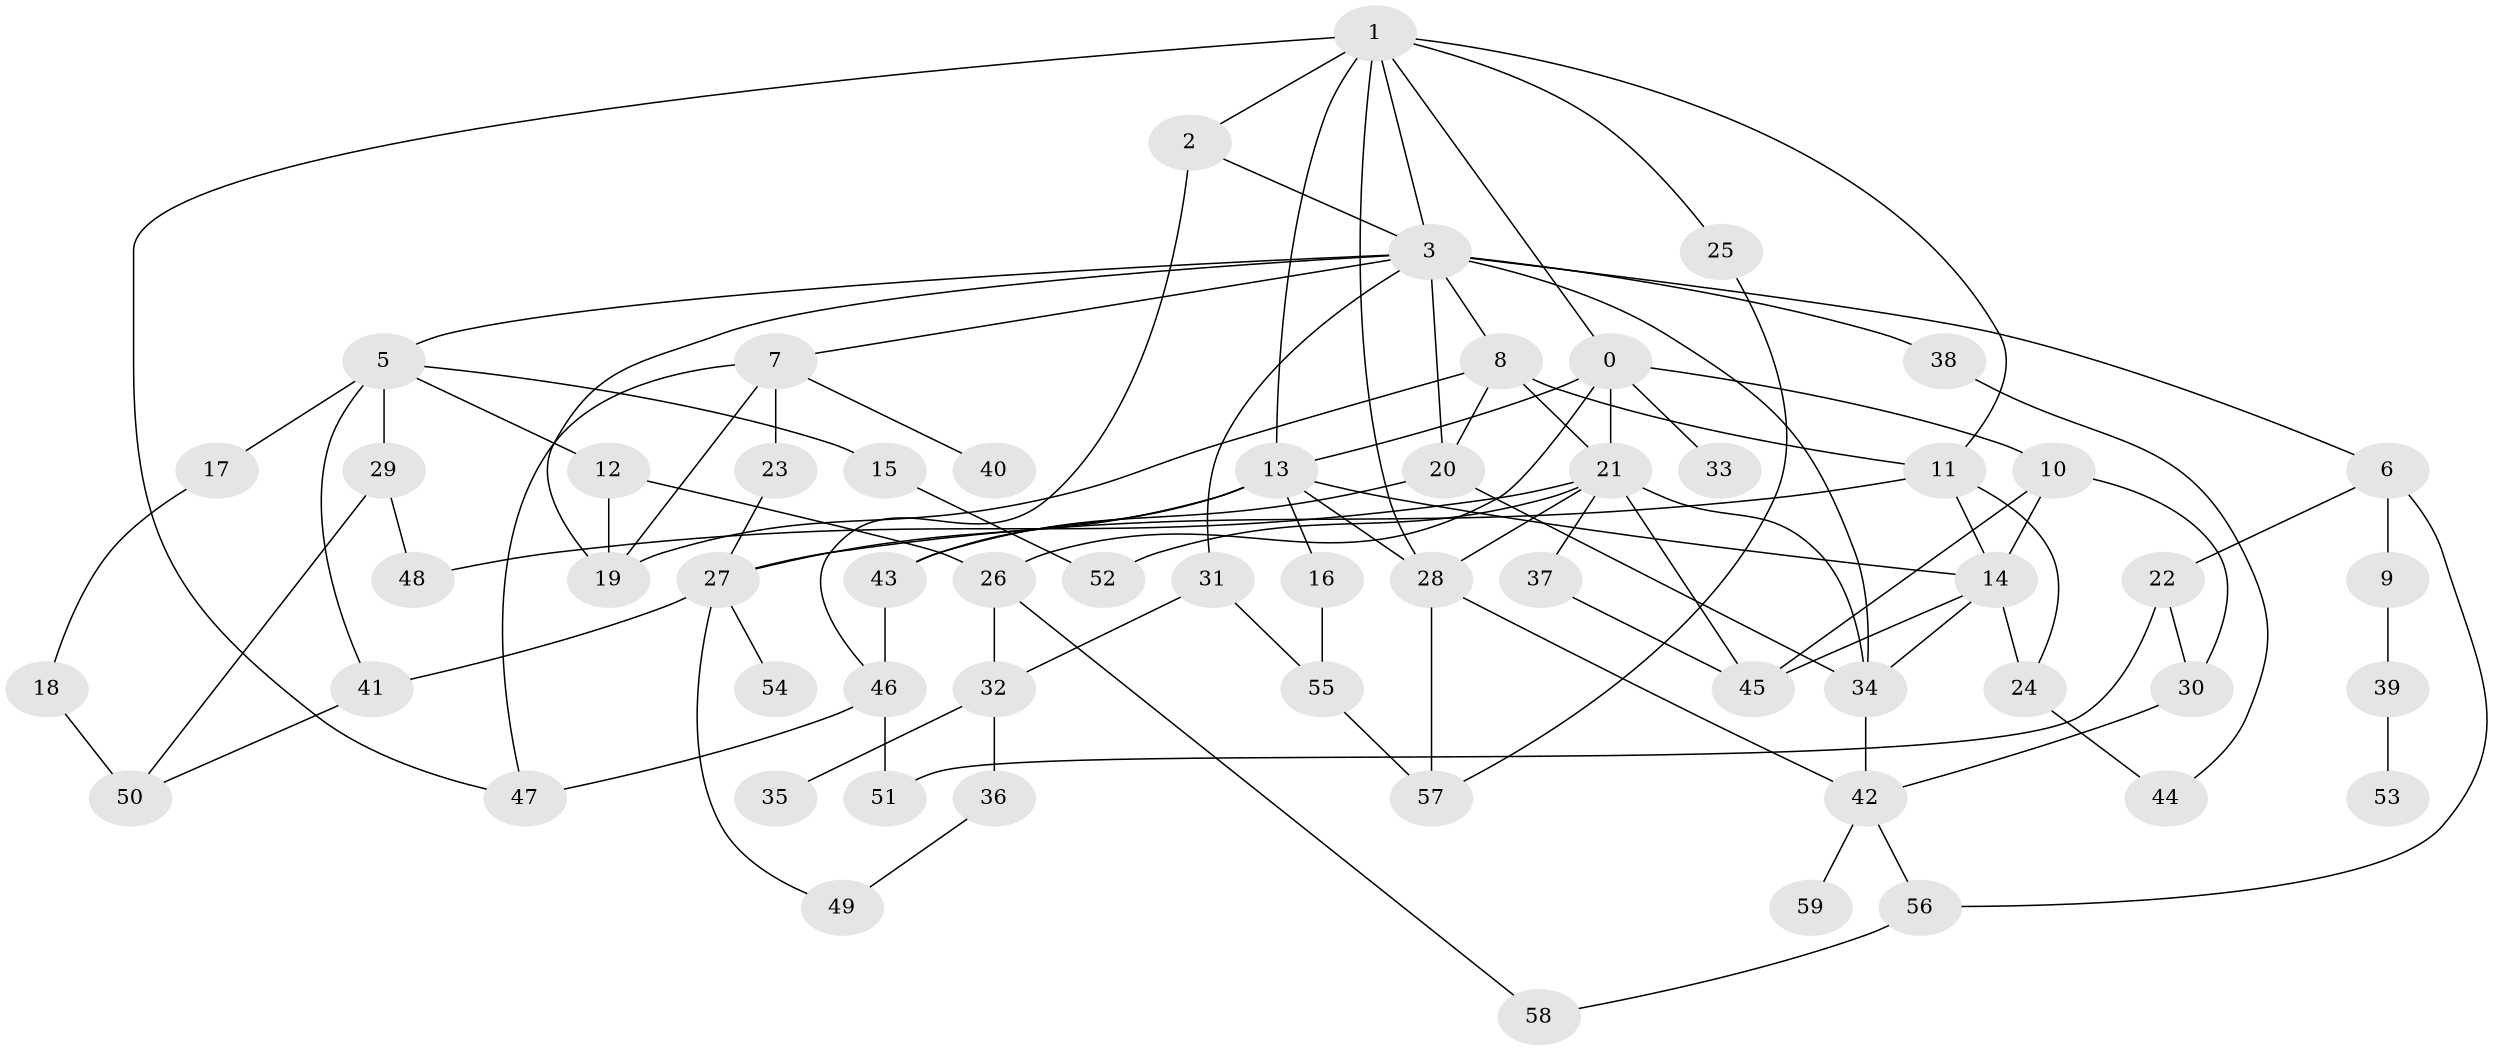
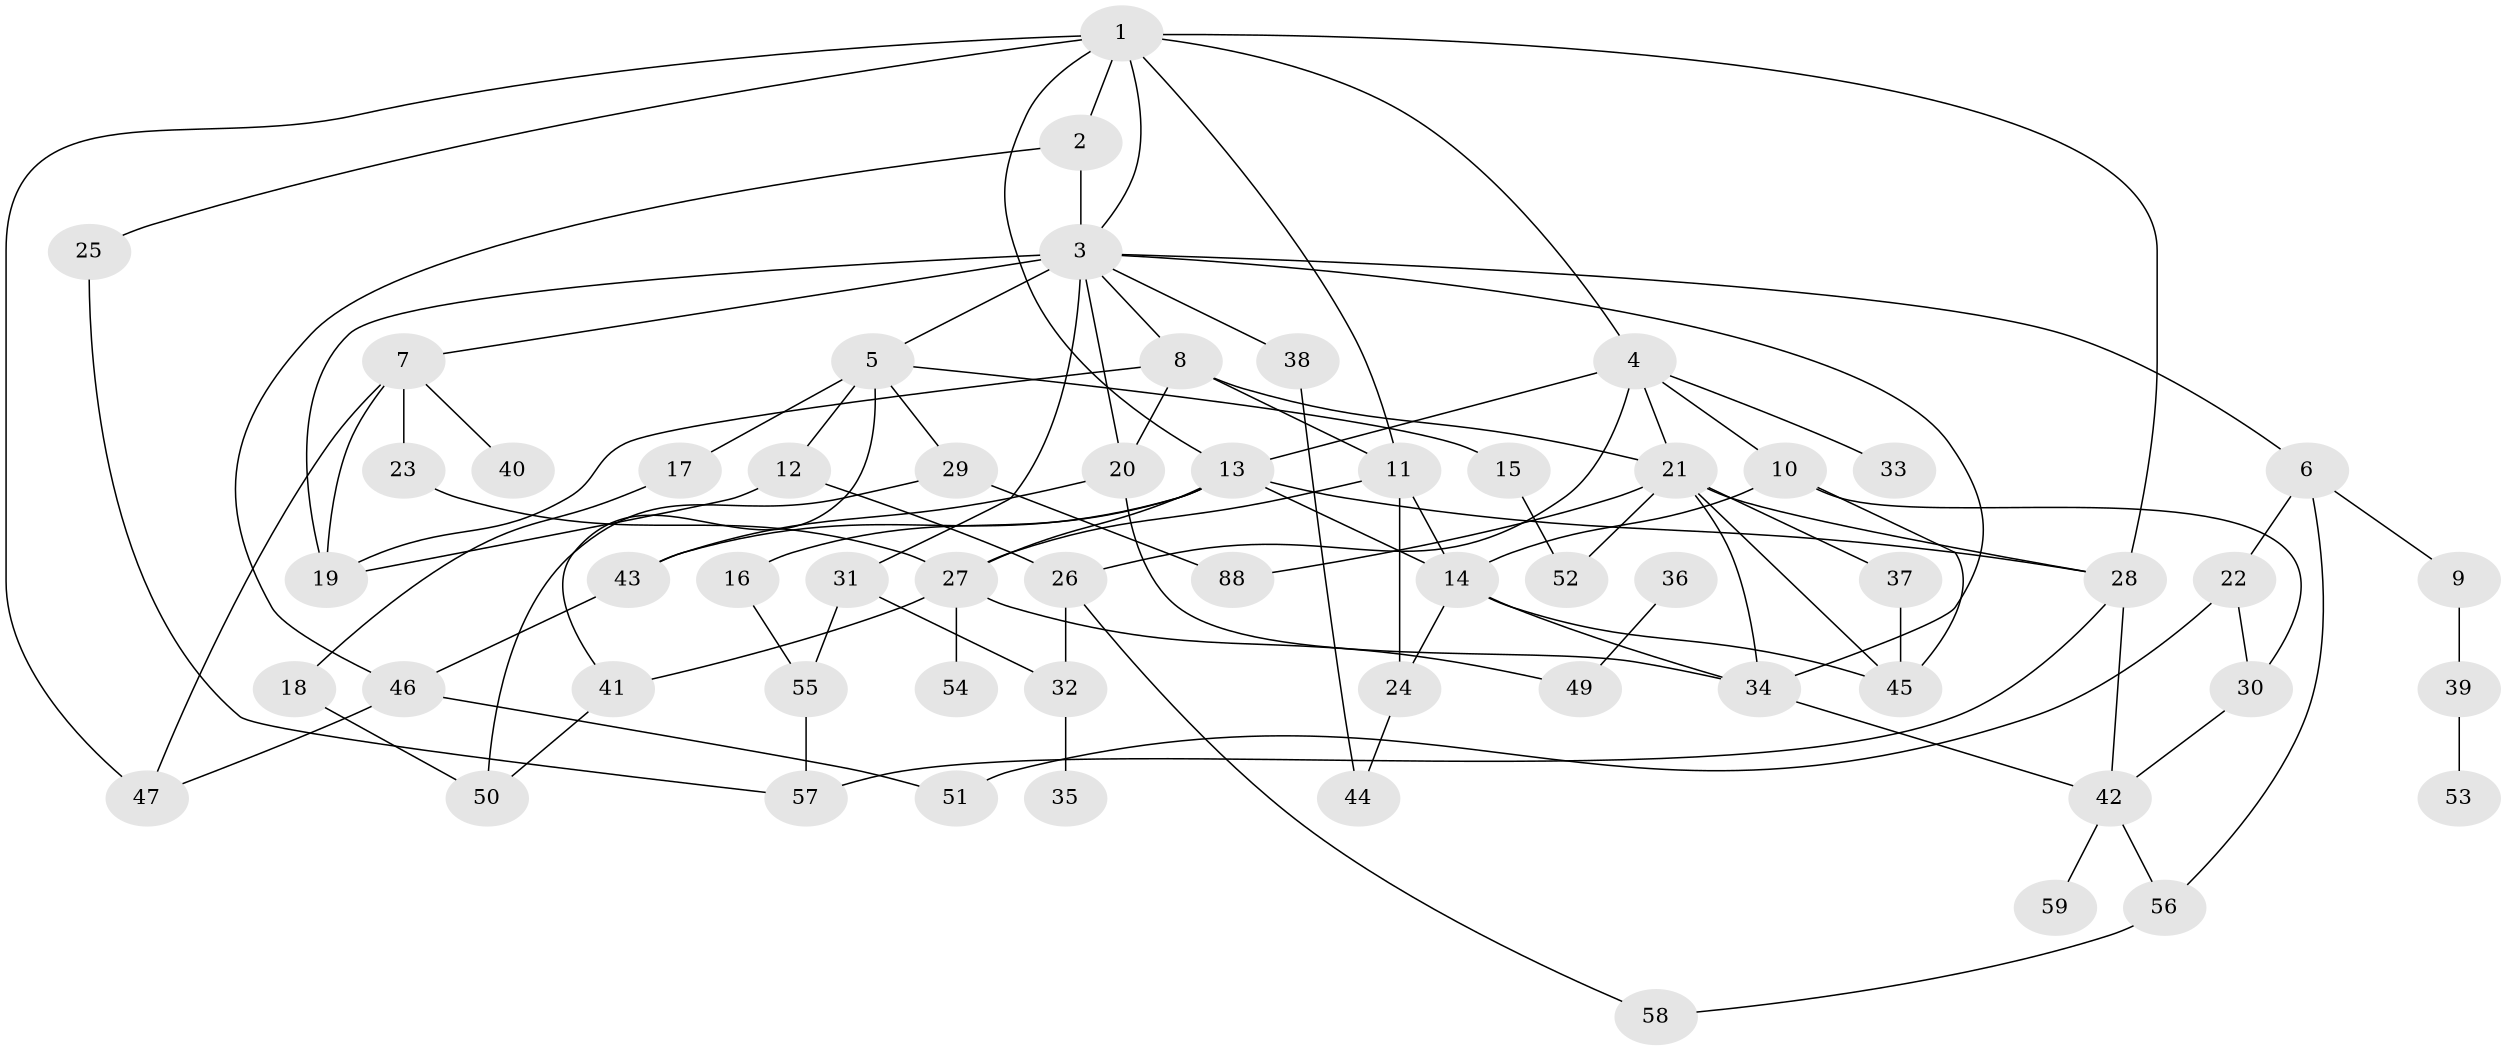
(1611, 361) -> (1635, 361)
(413, 580) -> (1233, 580)
(994, 744) -> none
